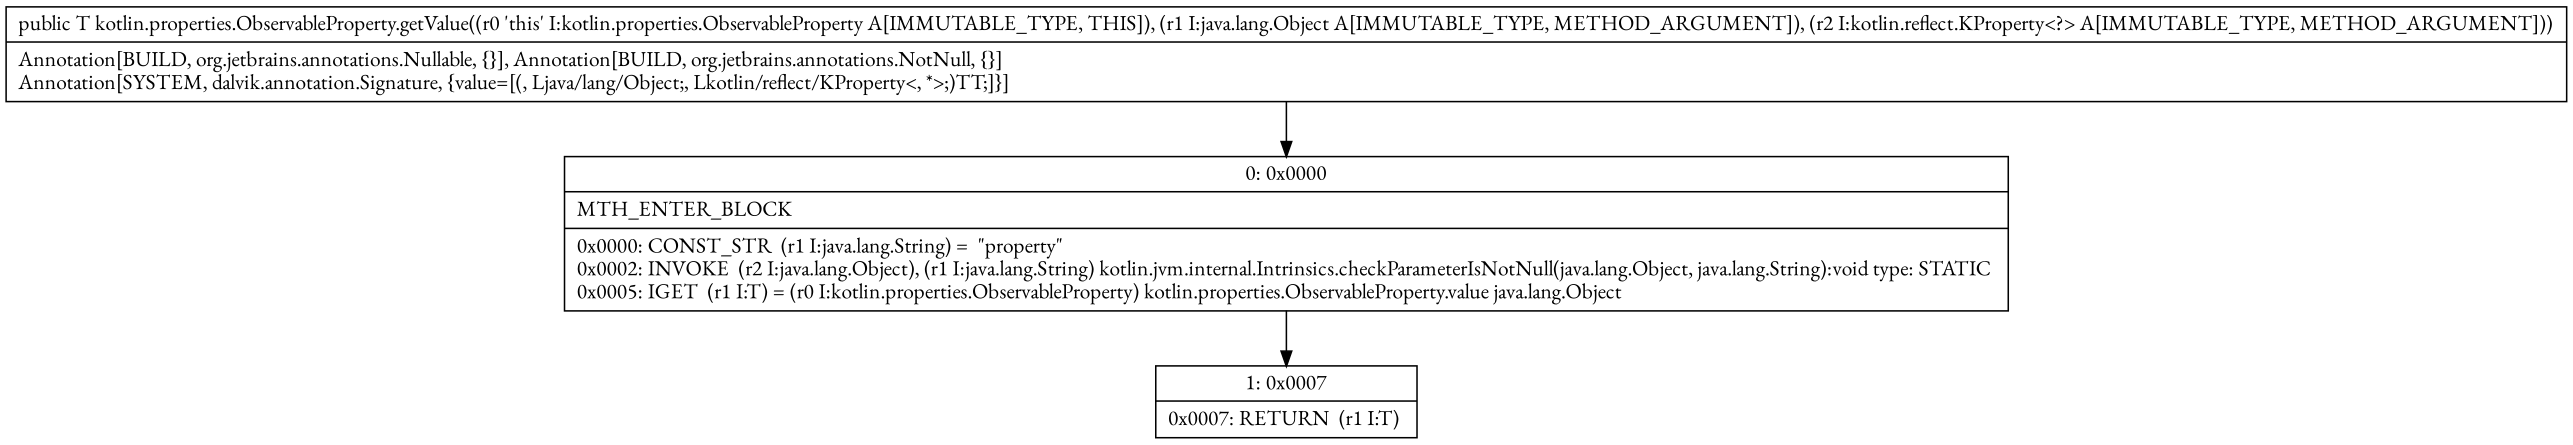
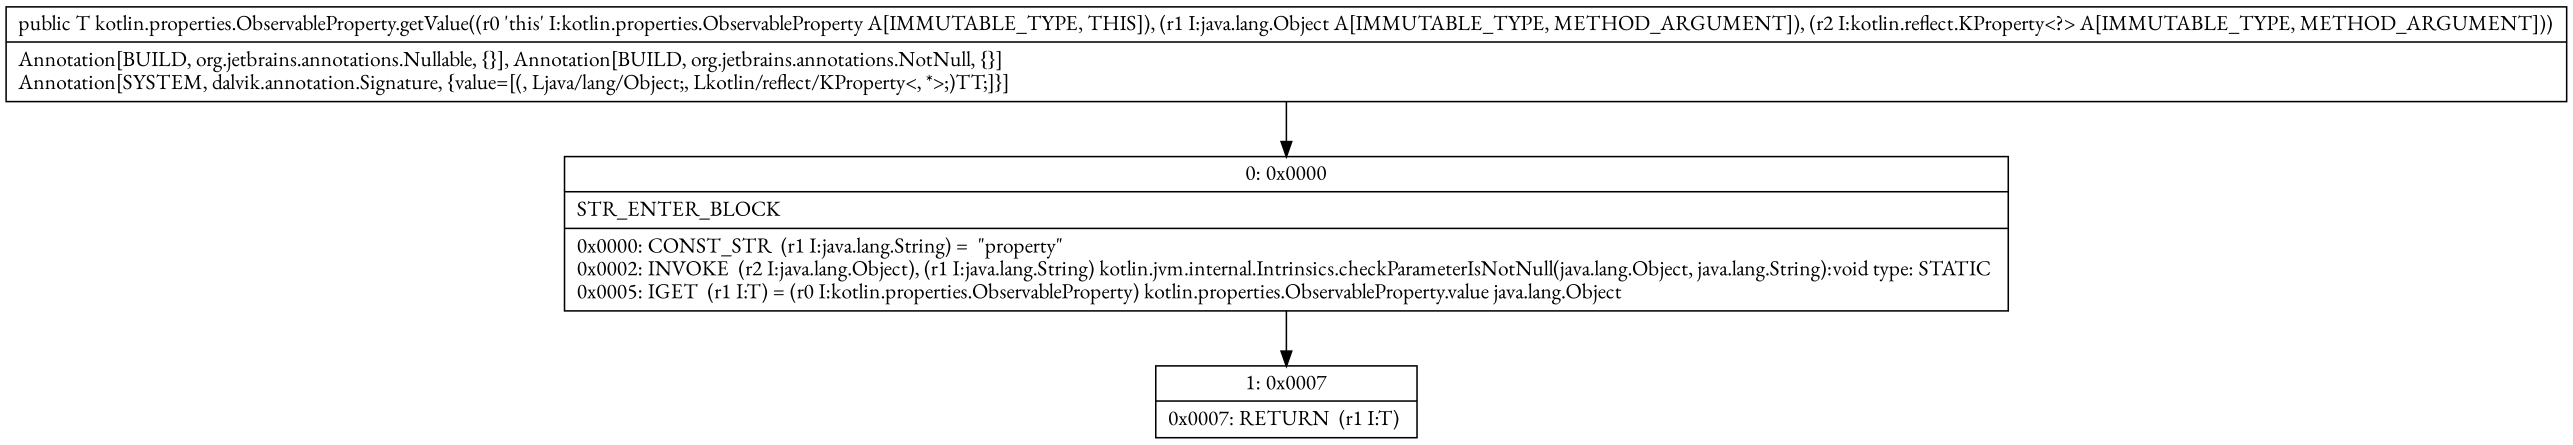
(685, 209) -> (679, 209)
